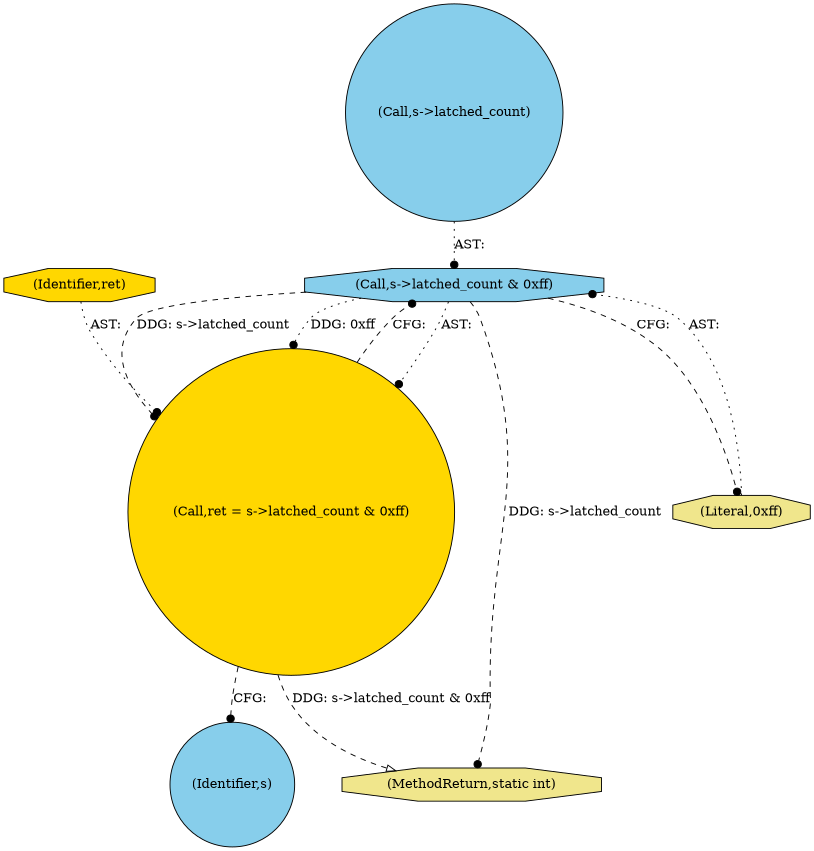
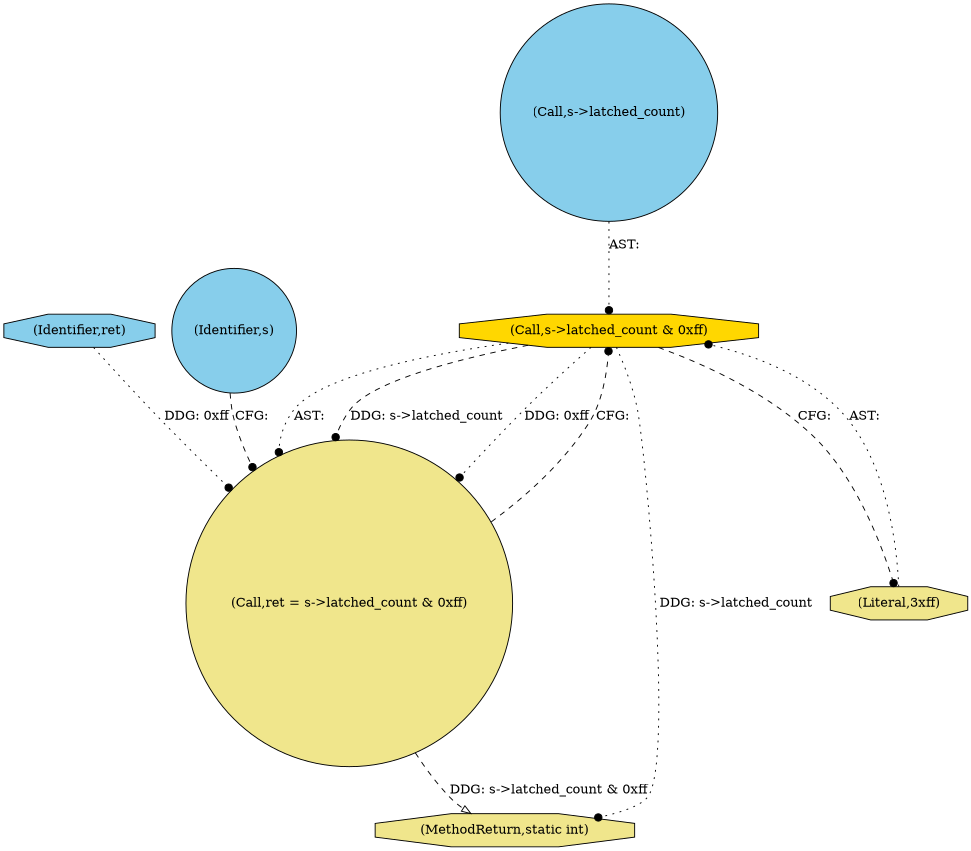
(79, 285) -> (79, 331)
(454, 285) -> (609, 331)
(108, 325) -> (196, 416)
(291, 512) -> (349, 603)
(742, 512) -> (899, 603)
(503, 529) -> (655, 596)
(233, 691) -> (237, 429)
